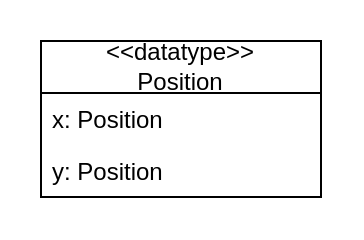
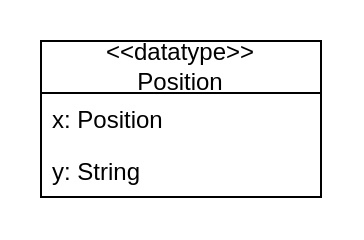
(114, 173) -> (104, 173)
